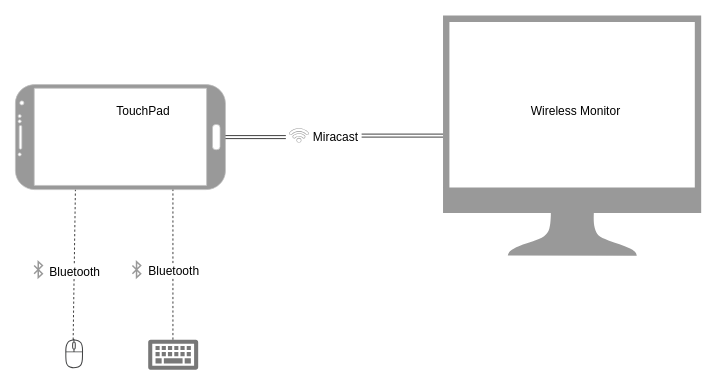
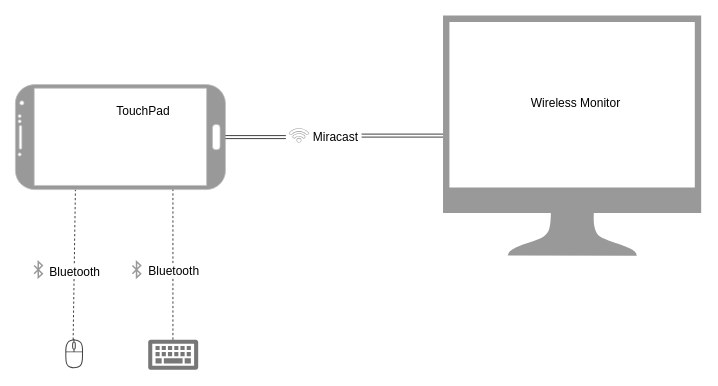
(576, 111) -> (576, 103)
